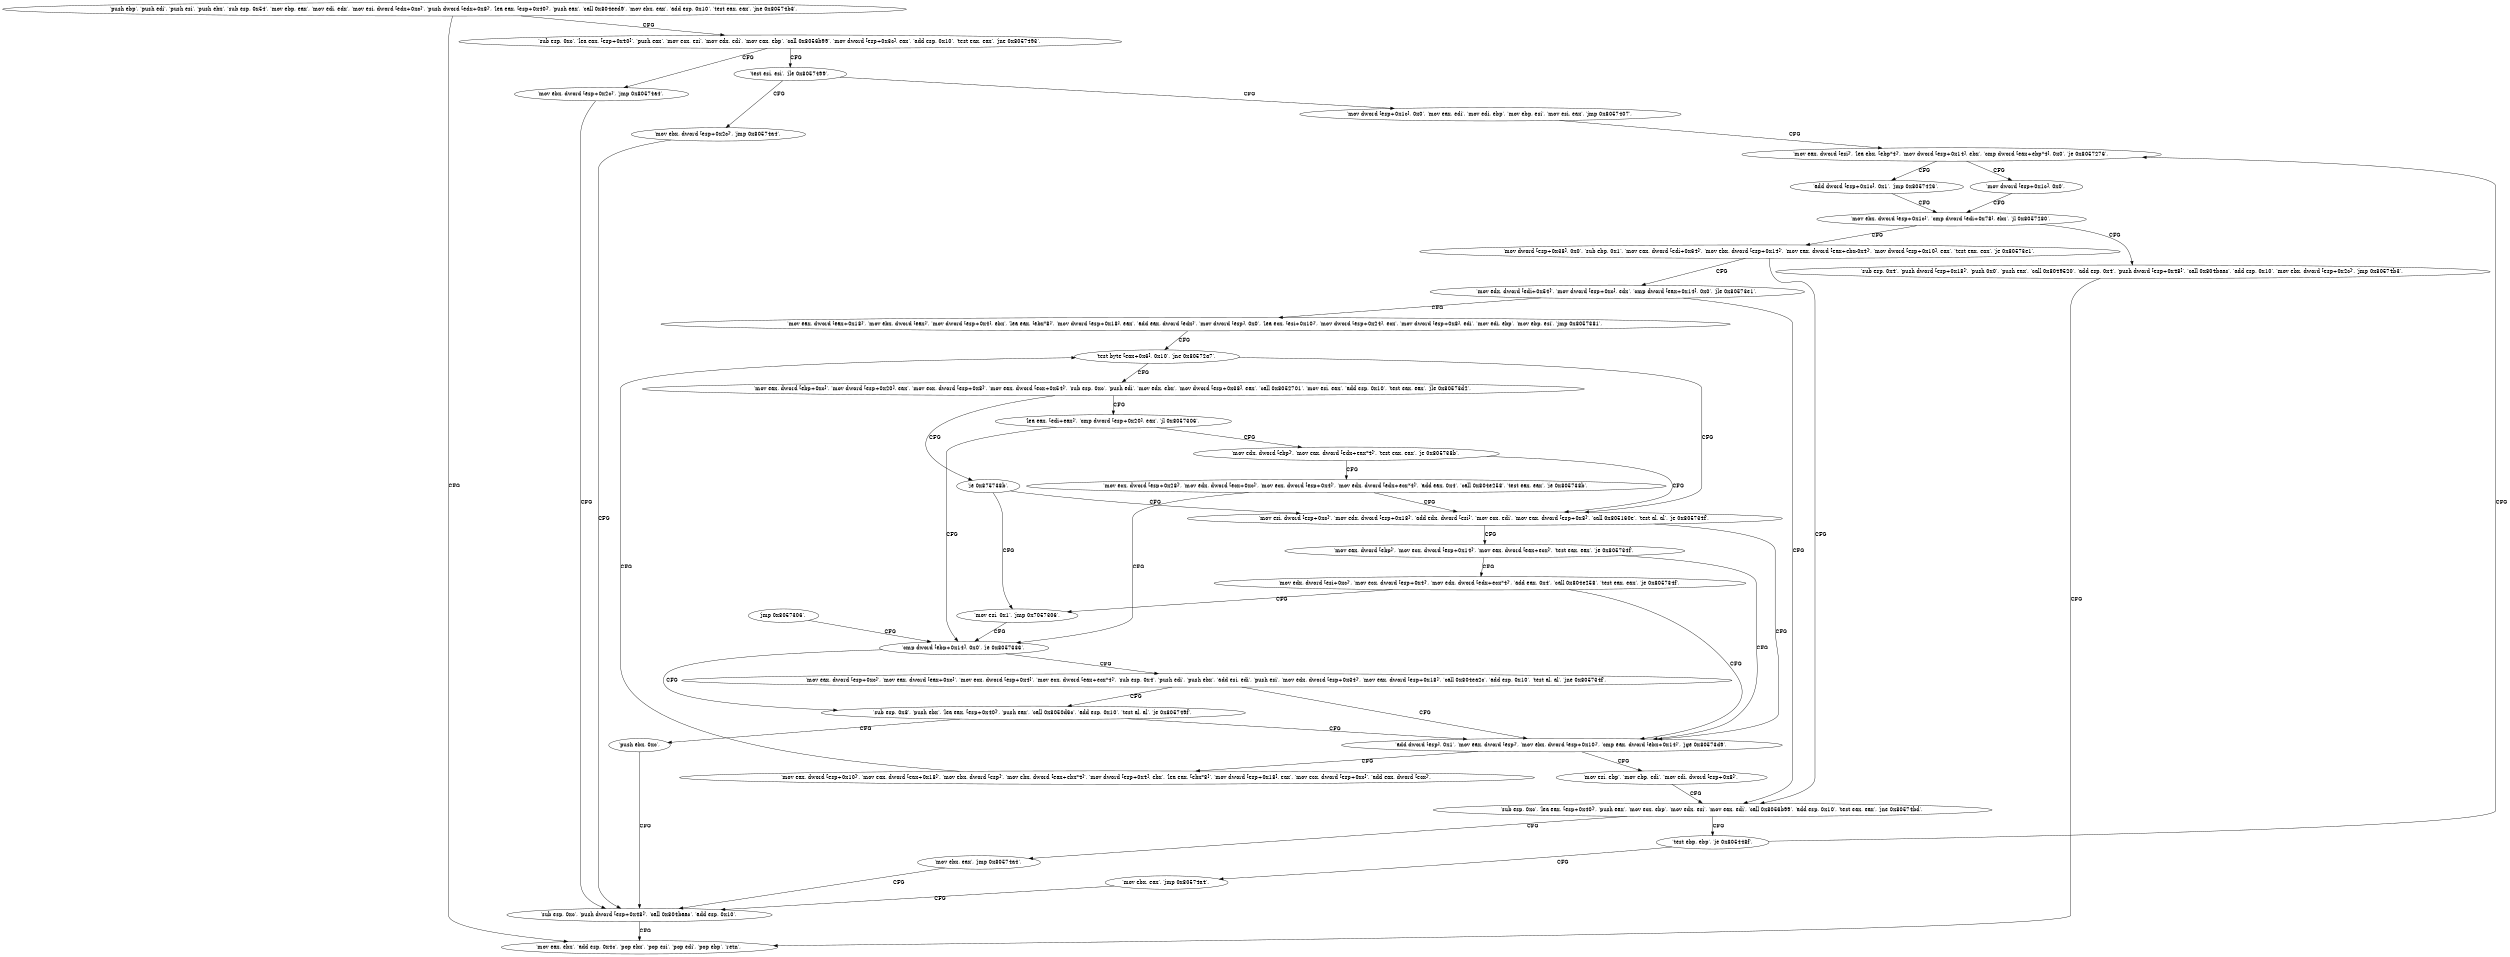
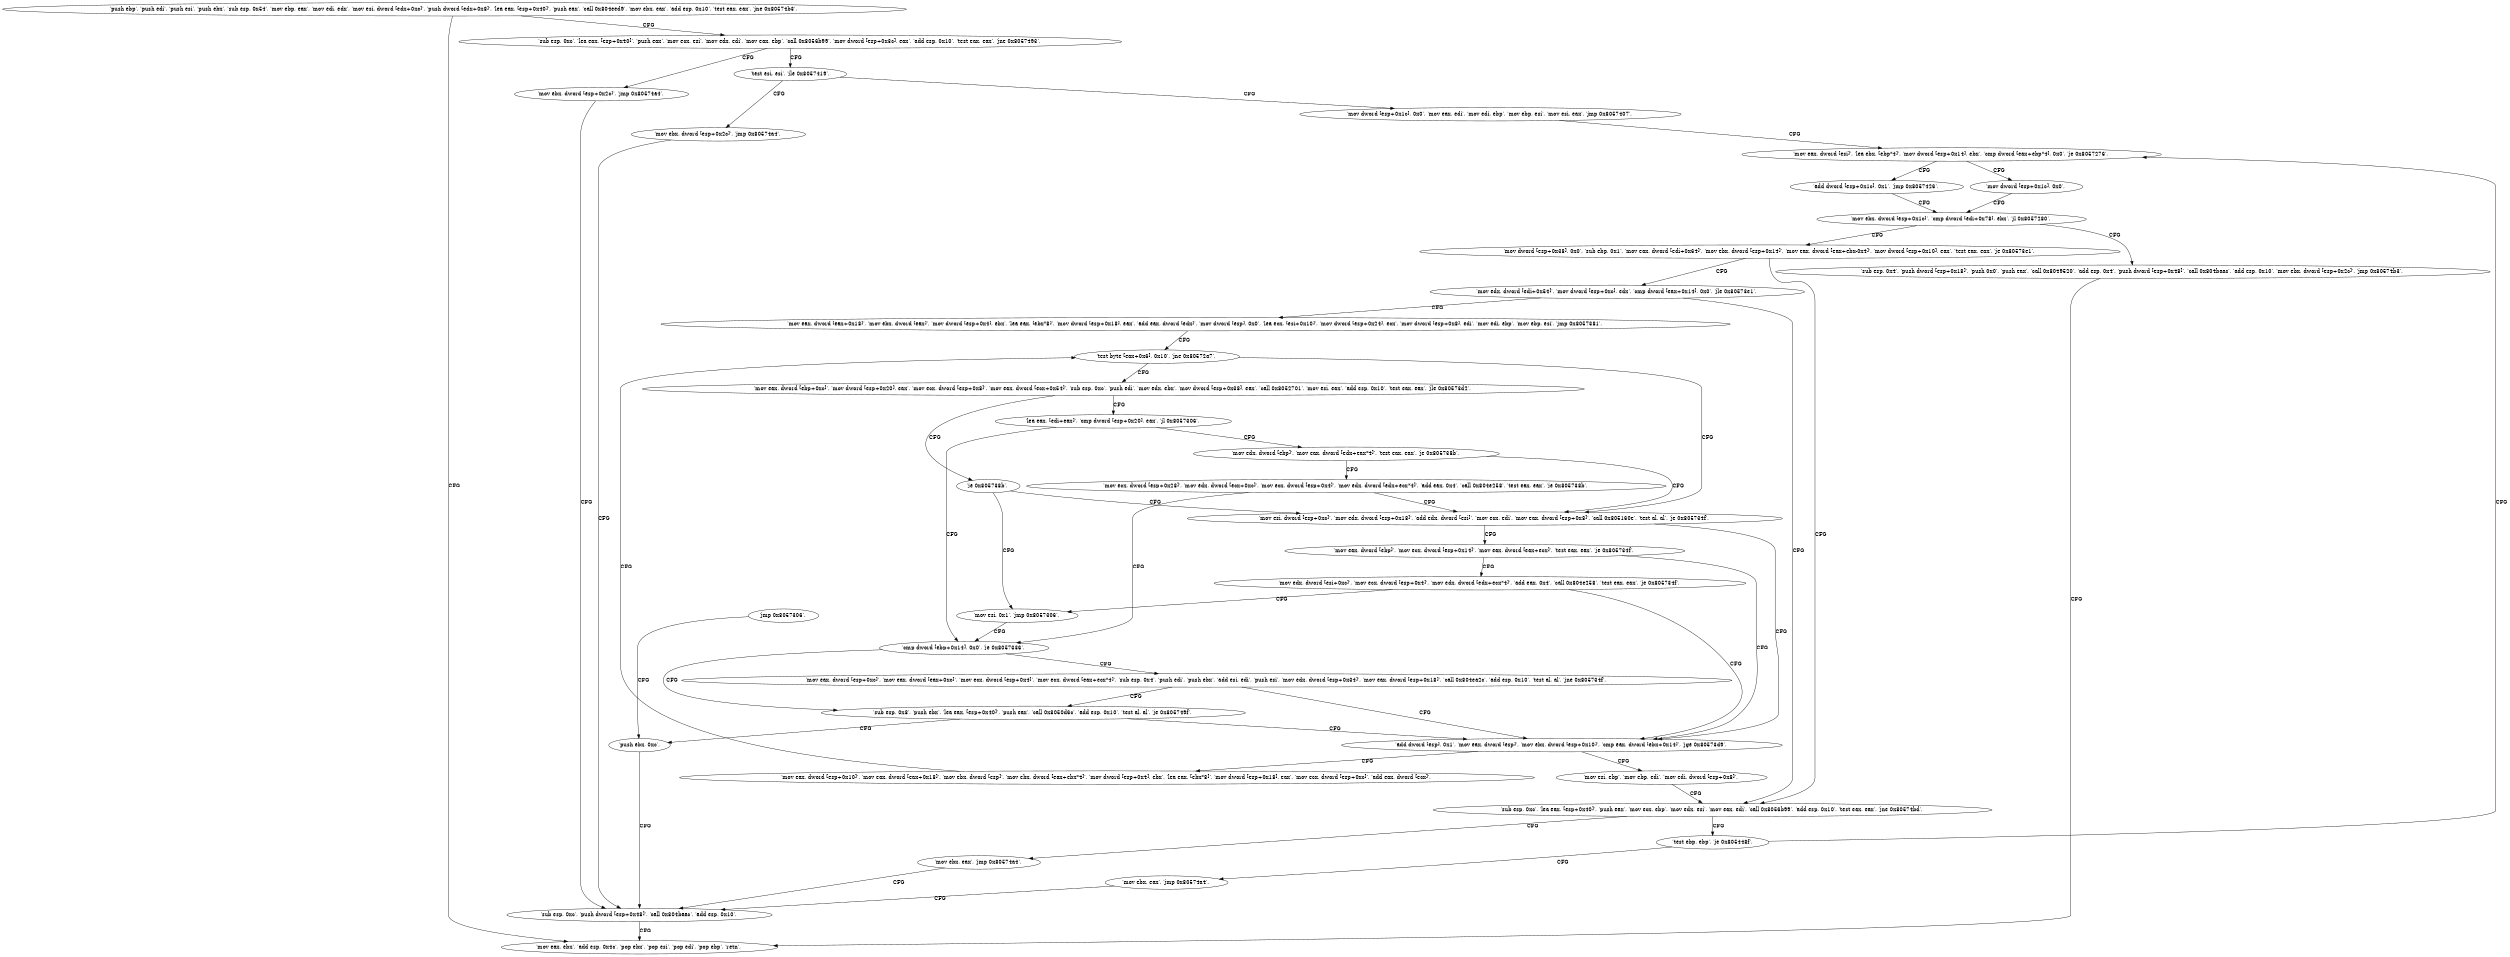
(790, 74) -> (790, 74)
(988, 486) -> (988, 486)
(1017, 616) -> (1017, 616)
(868, 631) -> (647, 635)
